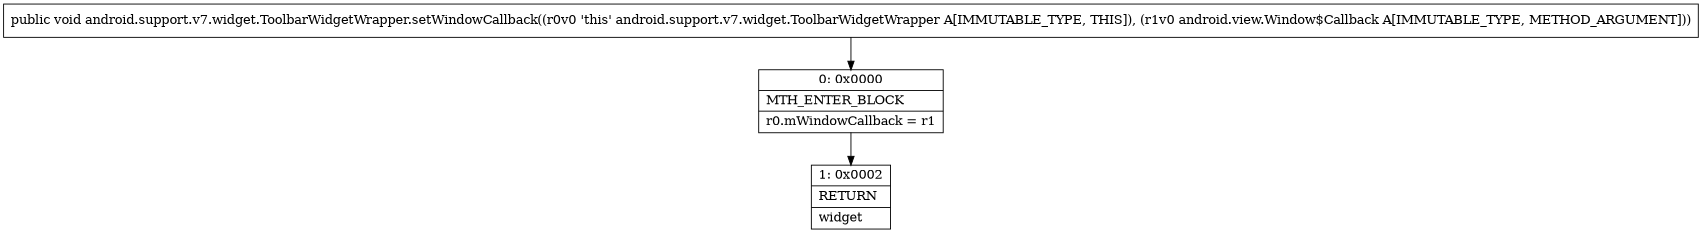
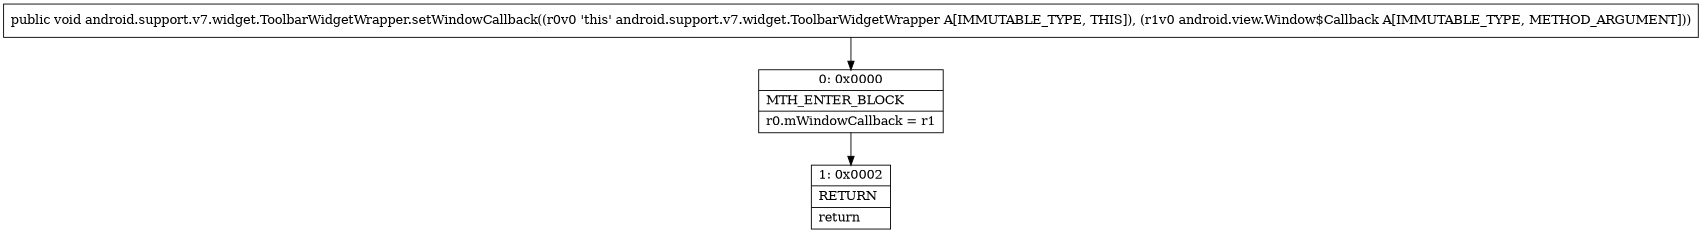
(841, 218) -> (839, 218)
